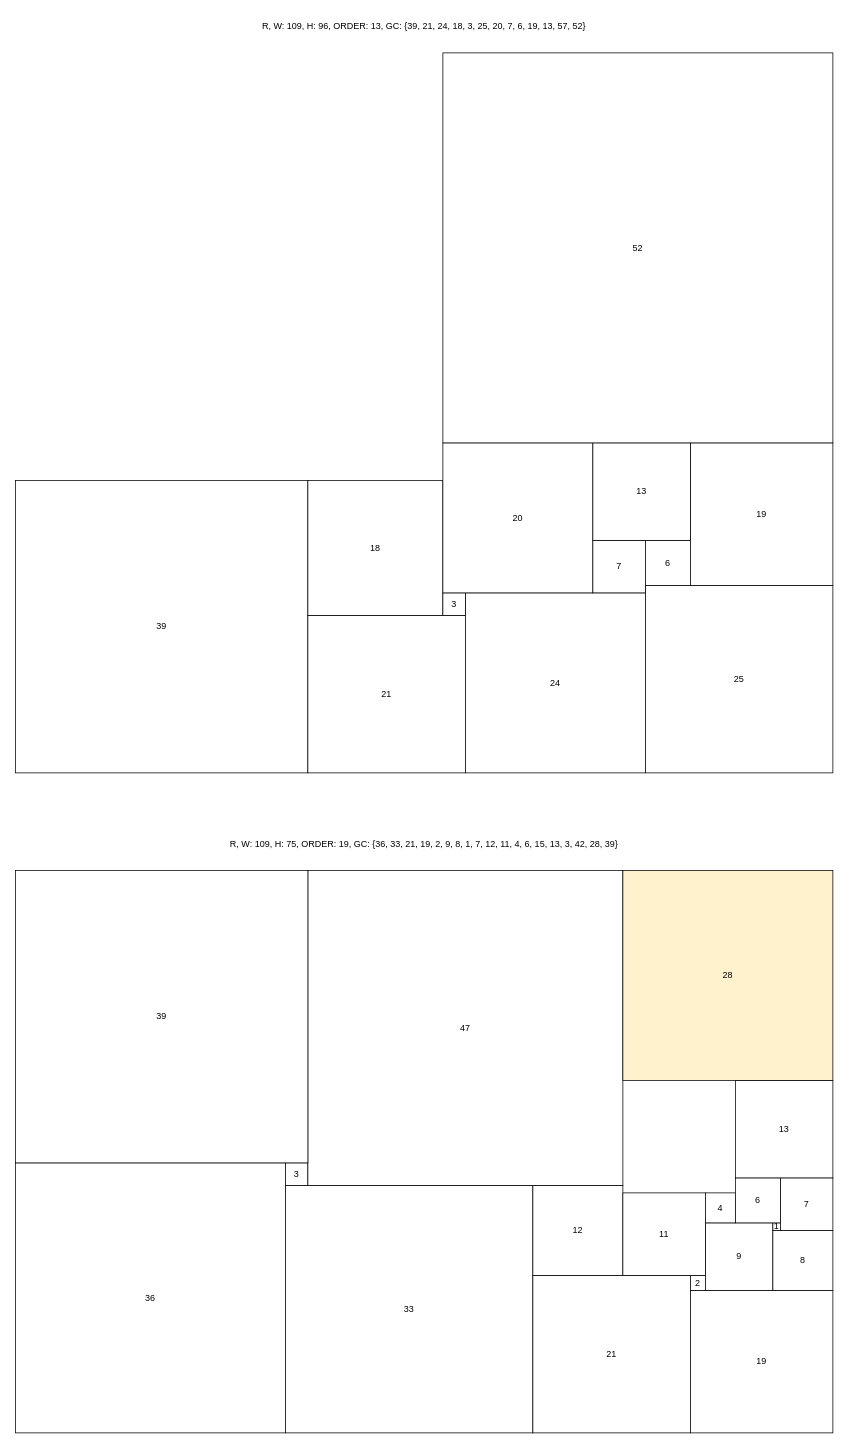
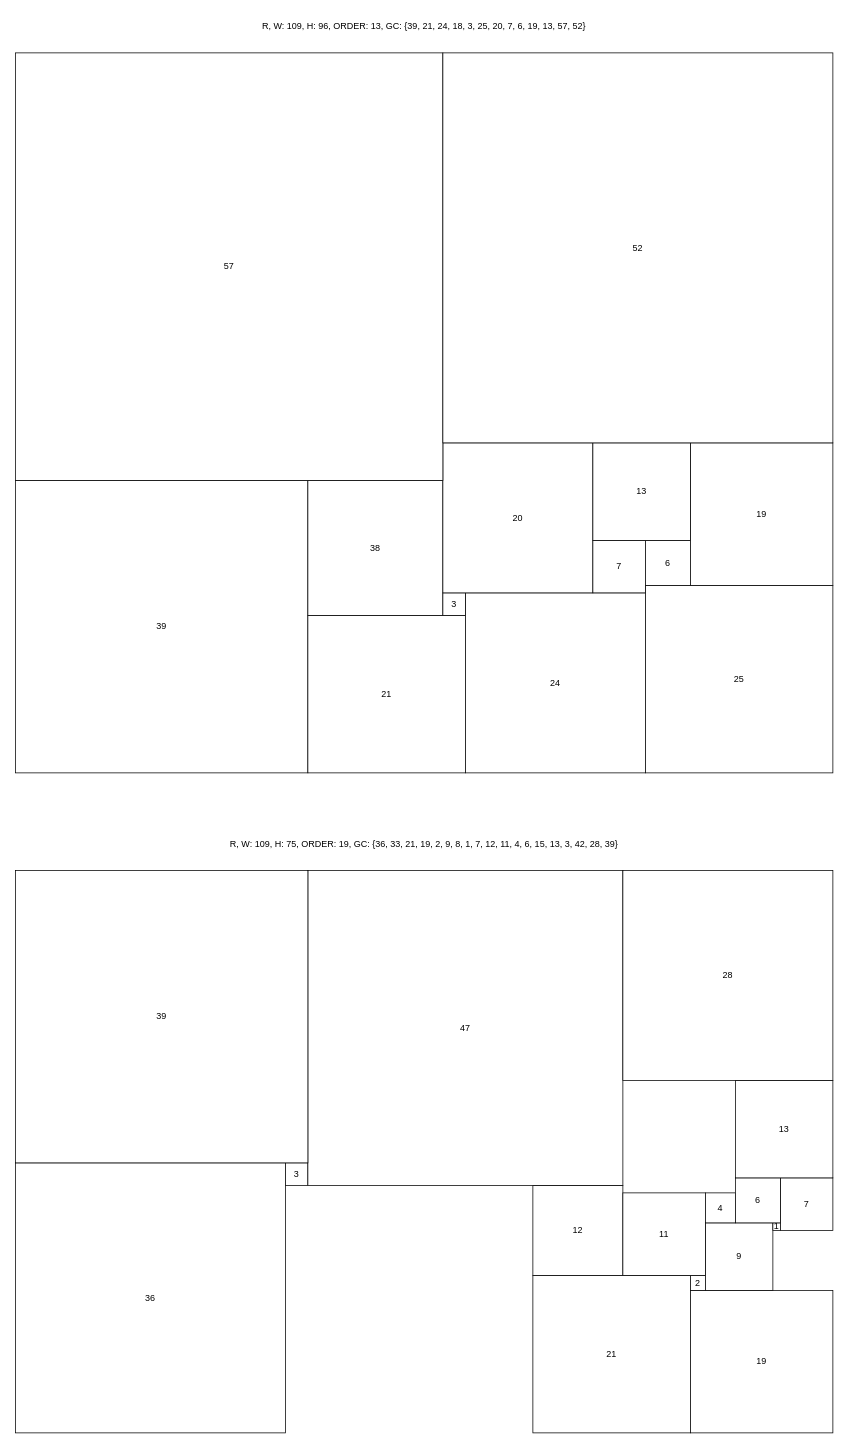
none -> (229, 267)
(375, 548) -> (375, 548)
(728, 975) -> (728, 975)
(803, 1260) -> none
(409, 1309) -> none
